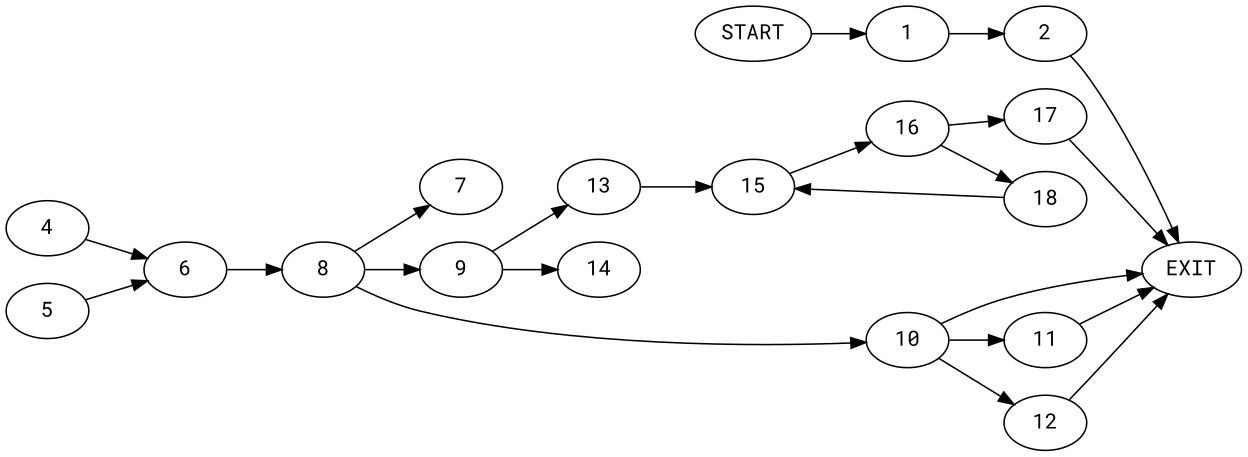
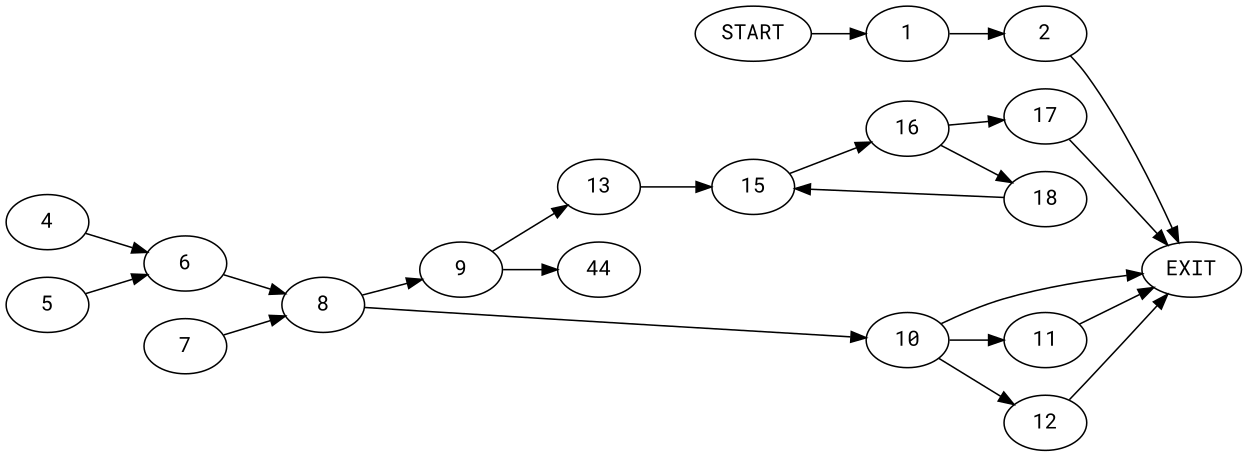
(386, 232) -> (247, 328)
(599, 270) -> (599, 270)
